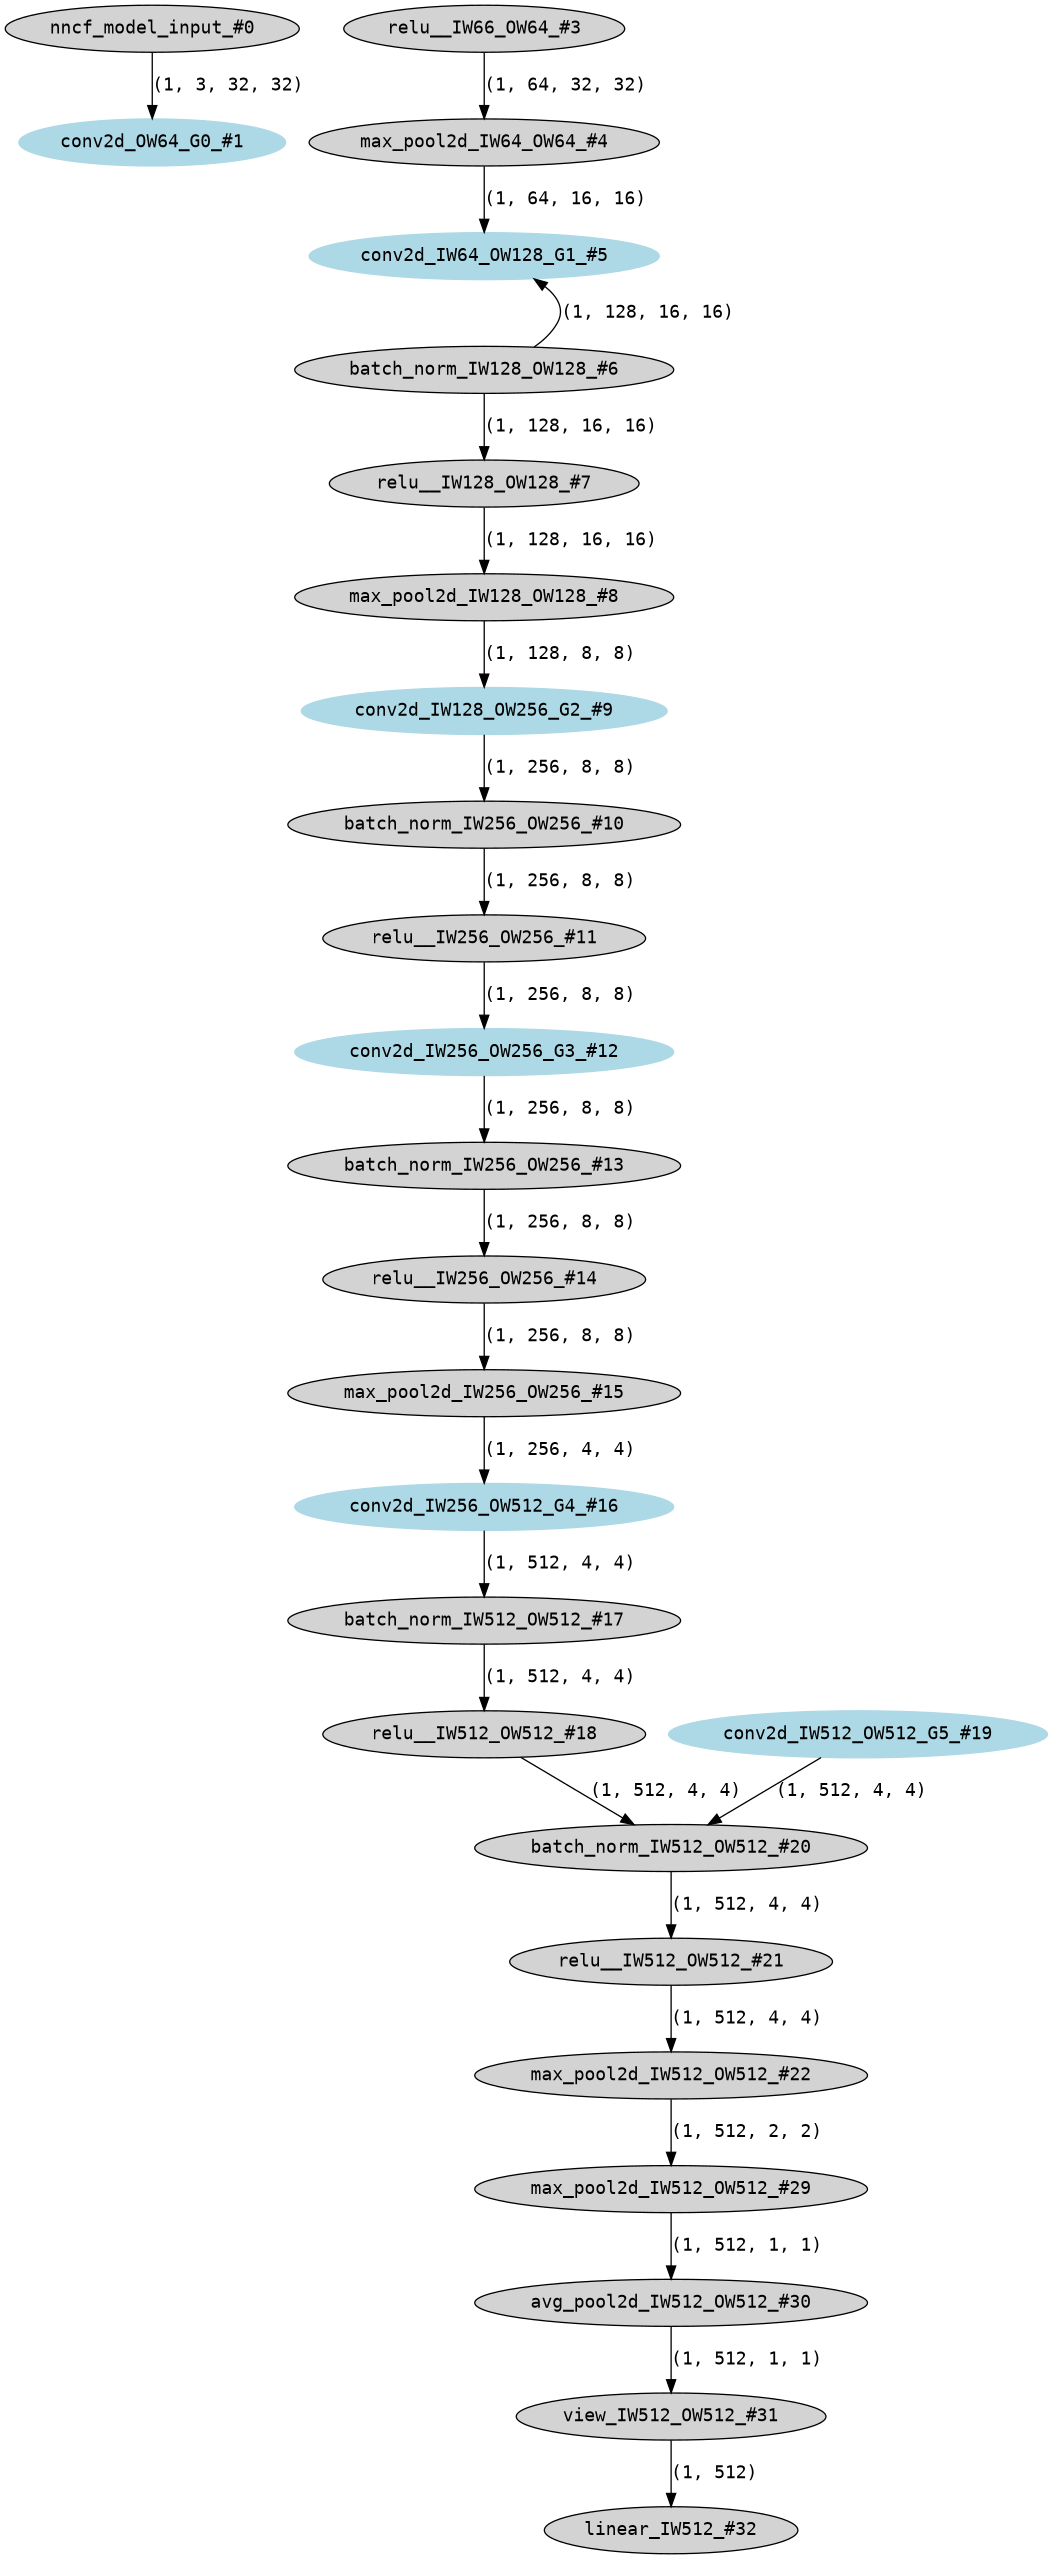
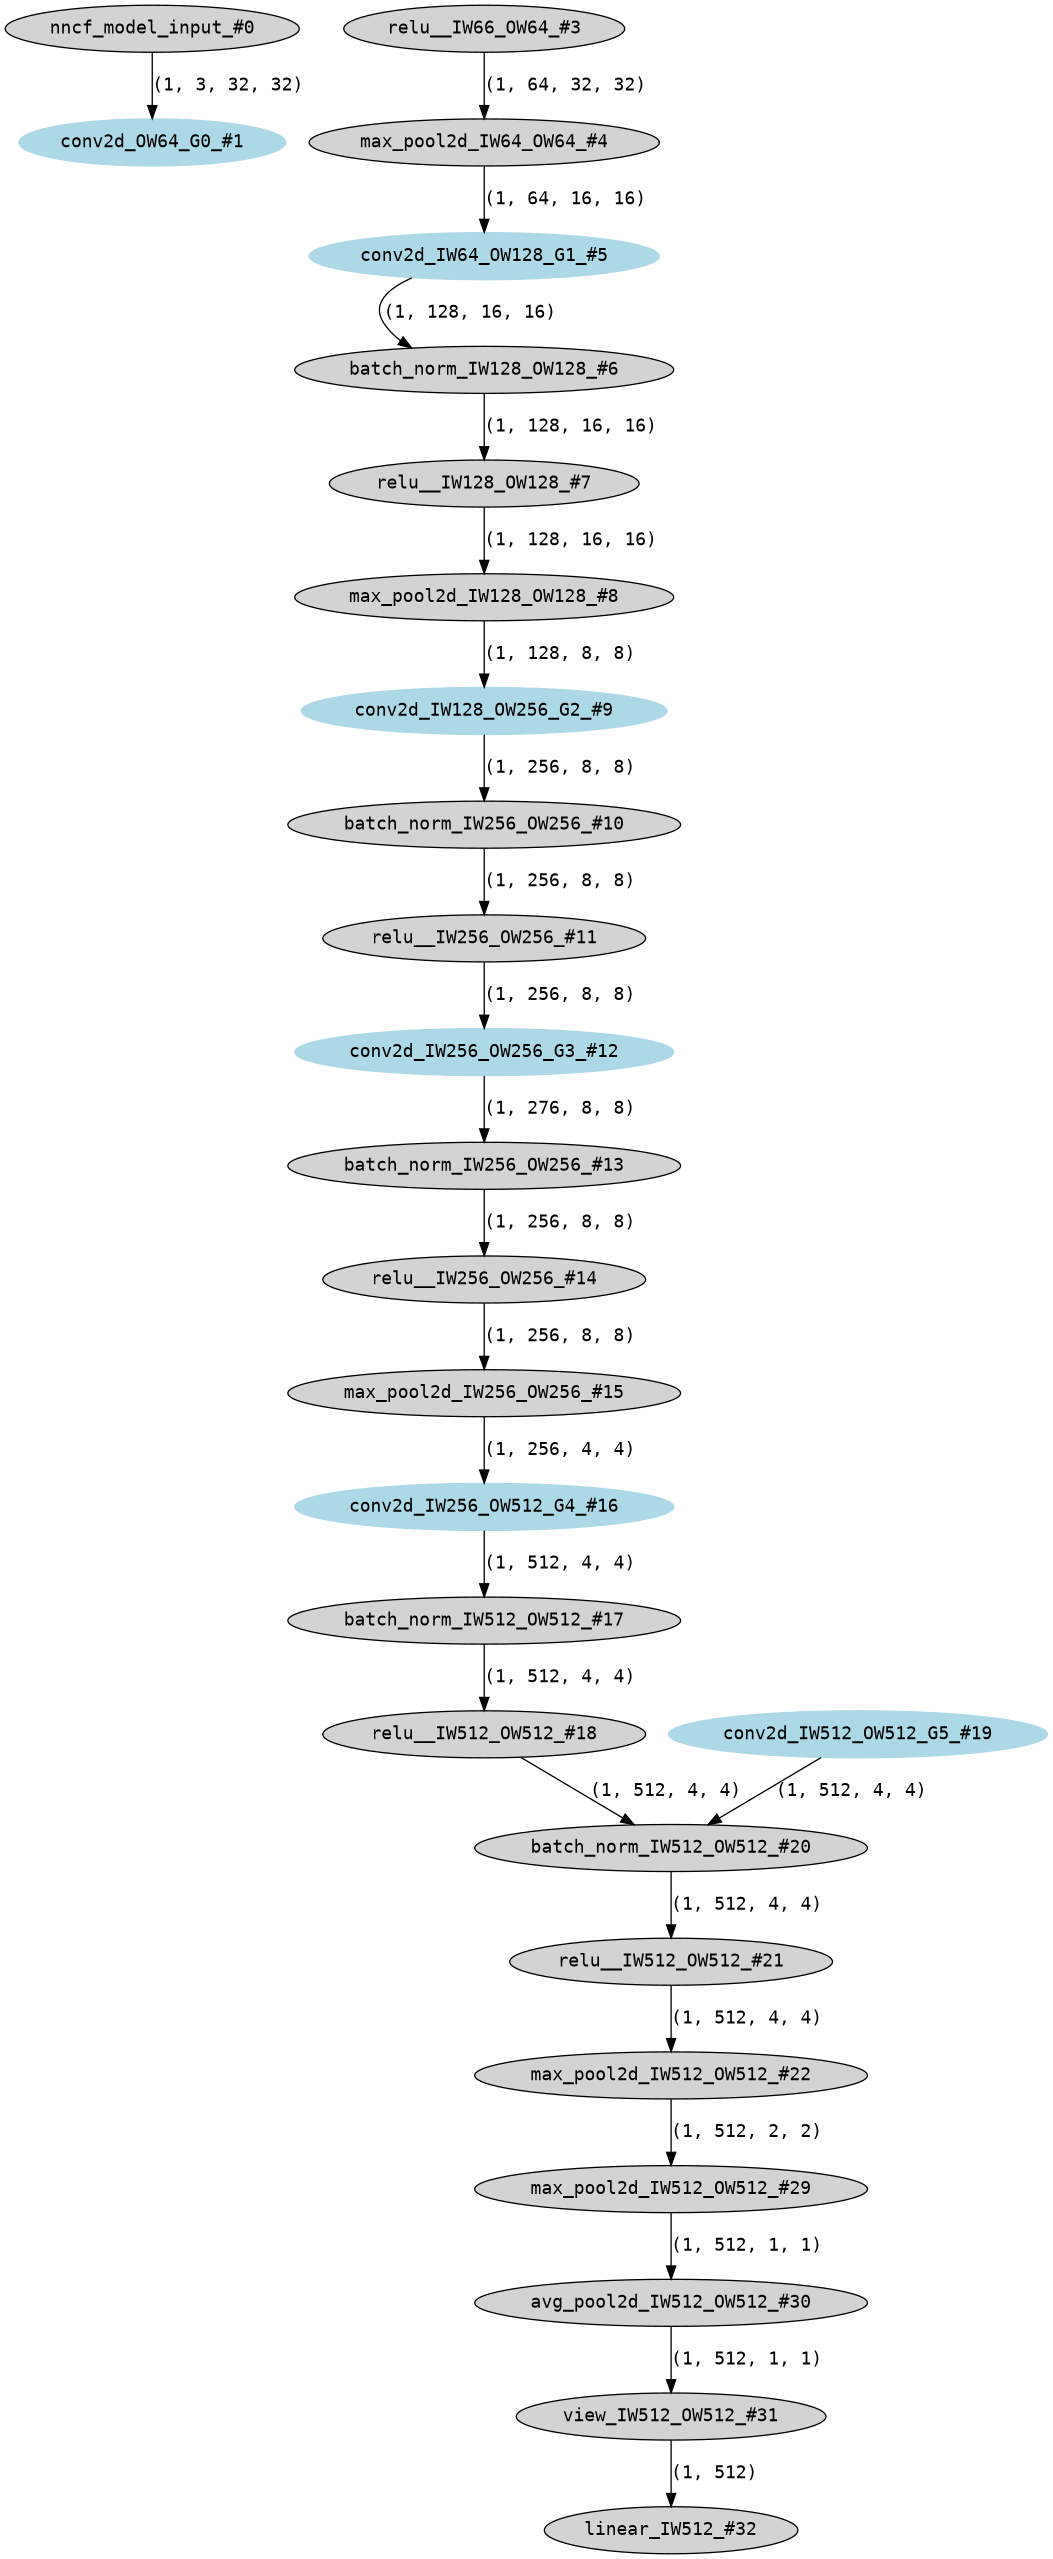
(559, 319) -> (380, 305)
(560, 1109) -> (560, 1109)
